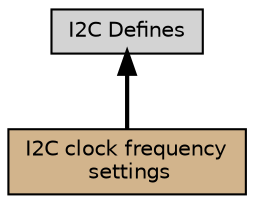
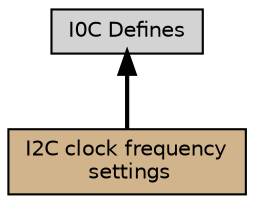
(127, 32) -> (127, 32)
